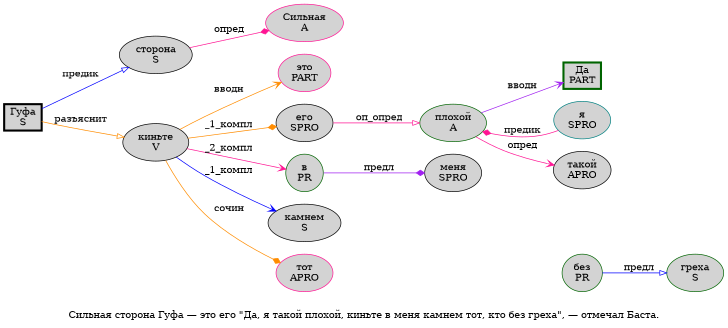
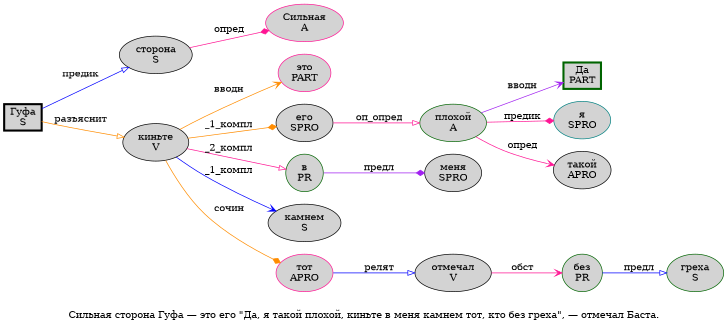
(525, 137) -> (516, 122)
(233, 158) -> (233, 158)
none -> (453, 273)
